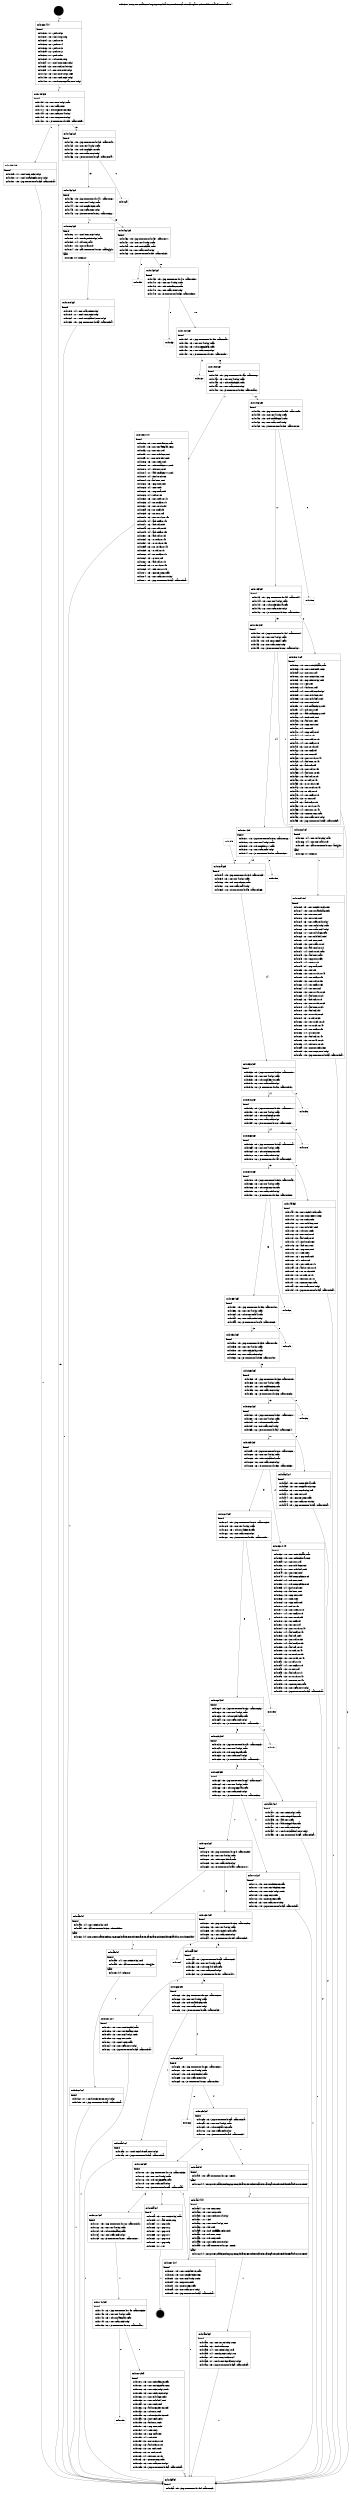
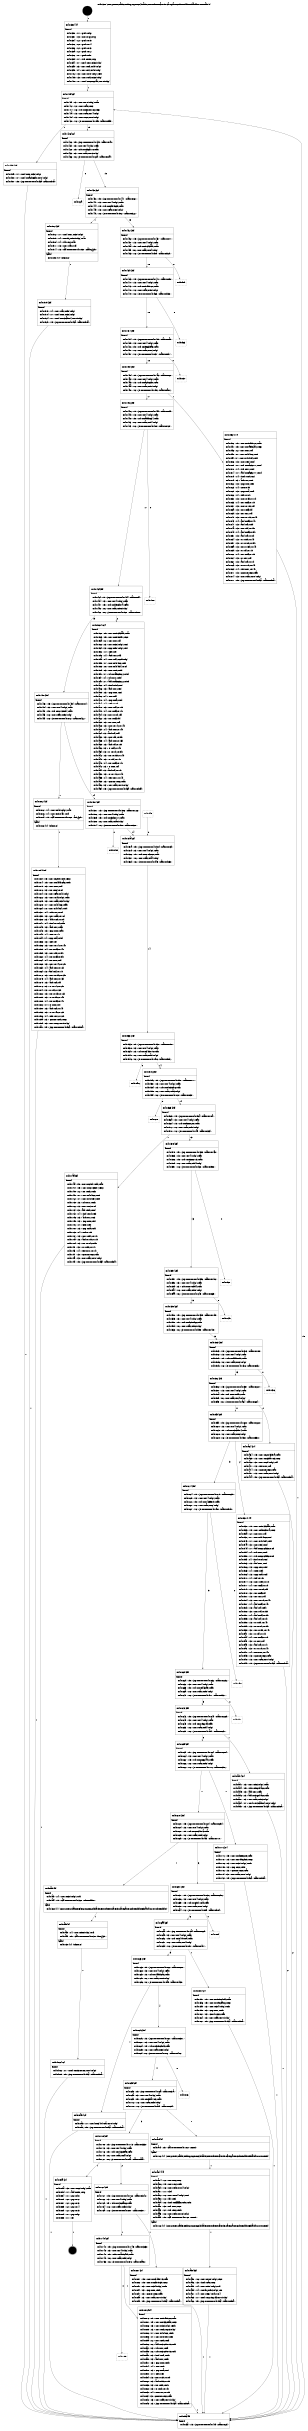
(347, 1704) -> none
(186, 2224) -> (151, 2238)
